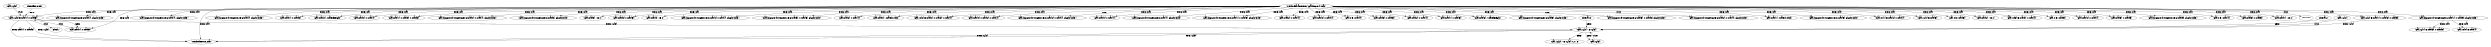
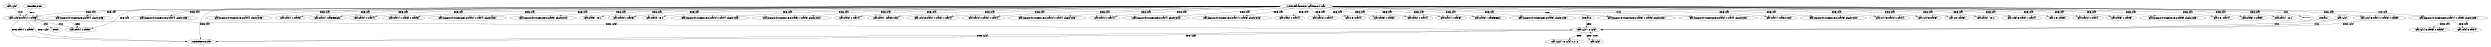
(1105, 12) -> (1105, 12)
(2383, 12) -> (2383, 12)
(2277, 24) -> (2277, 24)
